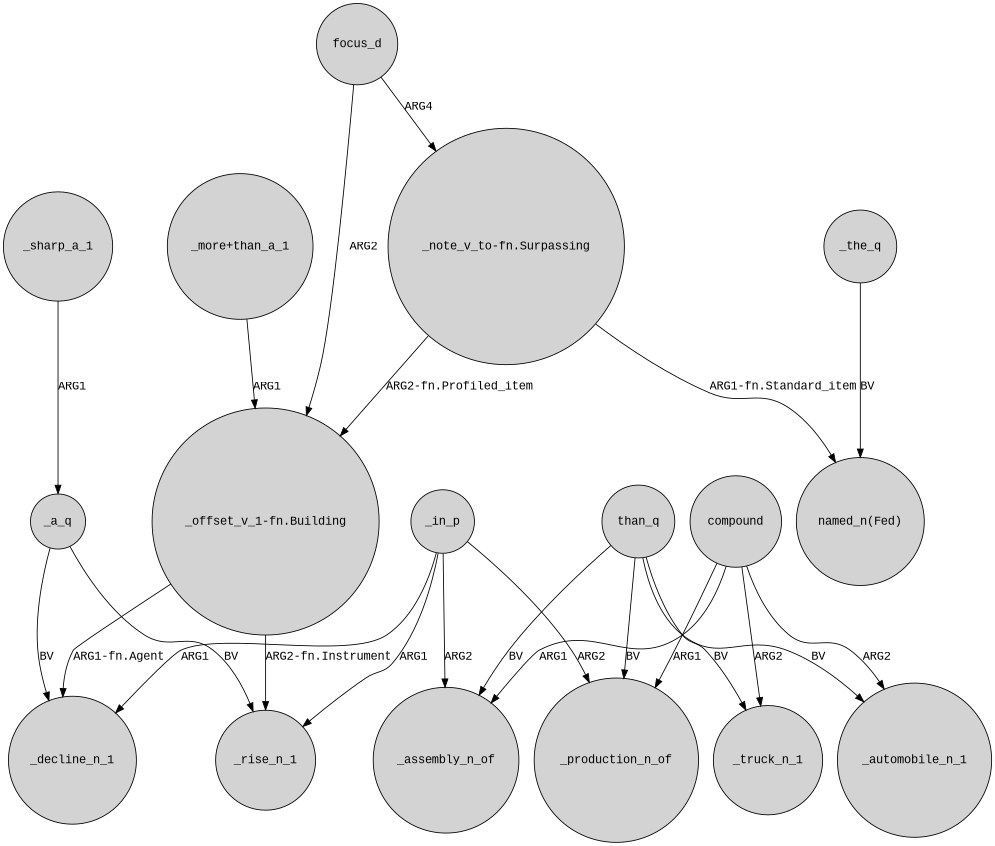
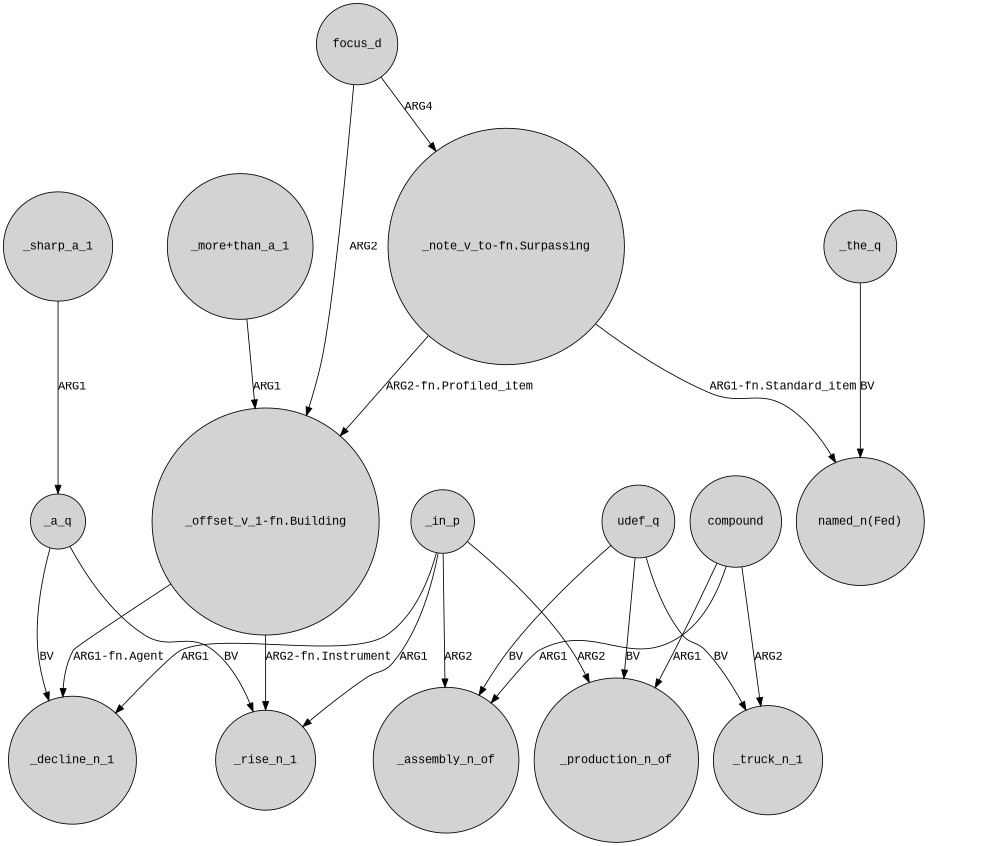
(638, 522) -> (638, 522)
(915, 760) -> none
